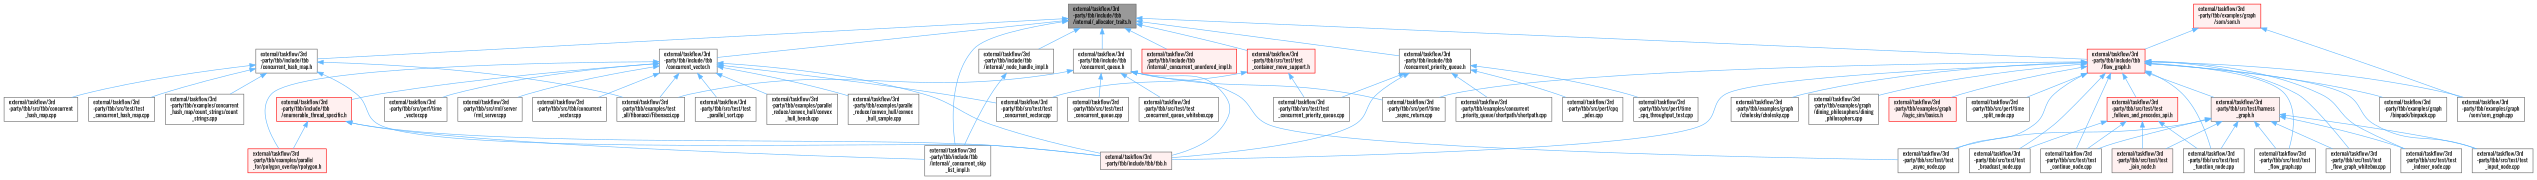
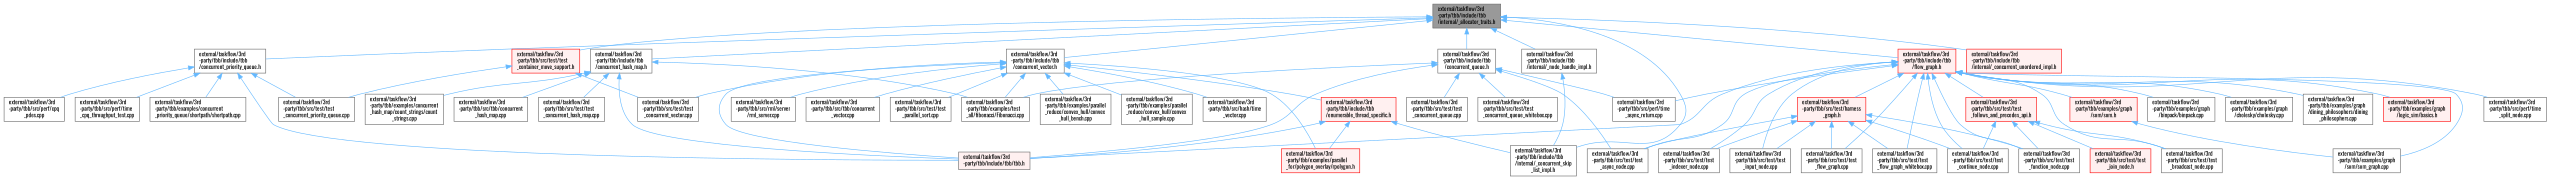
(2169, 40) -> (2039, 89)
(416, 109) -> (1235, 109)
(2245, 109) -> (1832, 109)
(2191, 136) -> none
(2142, 161) -> (2120, 161)
